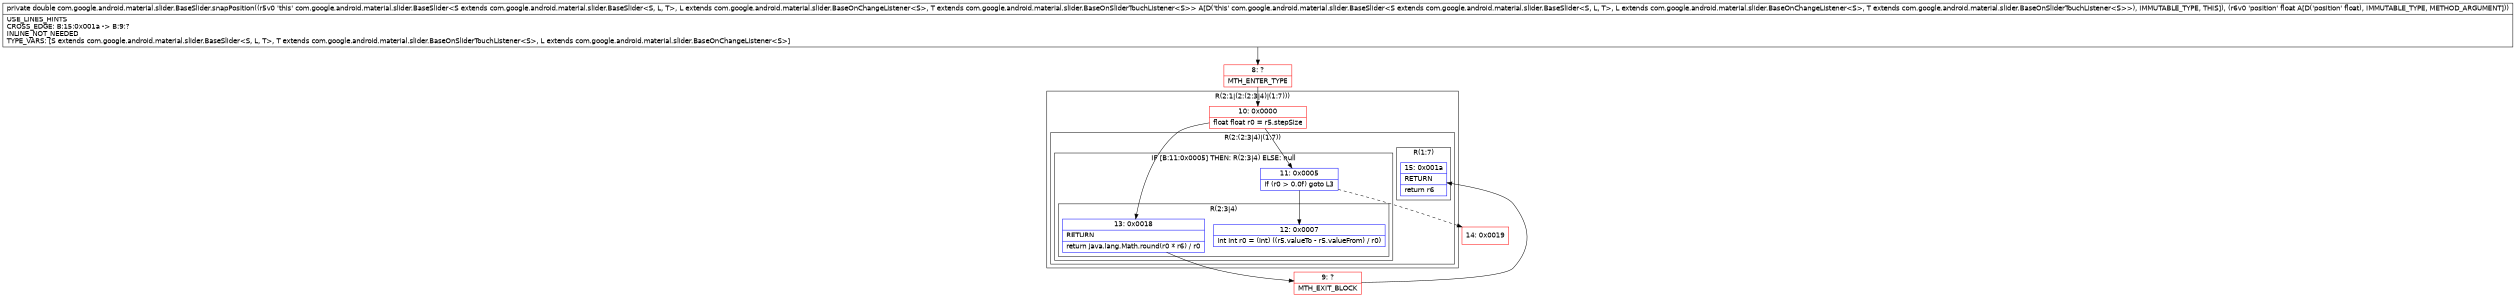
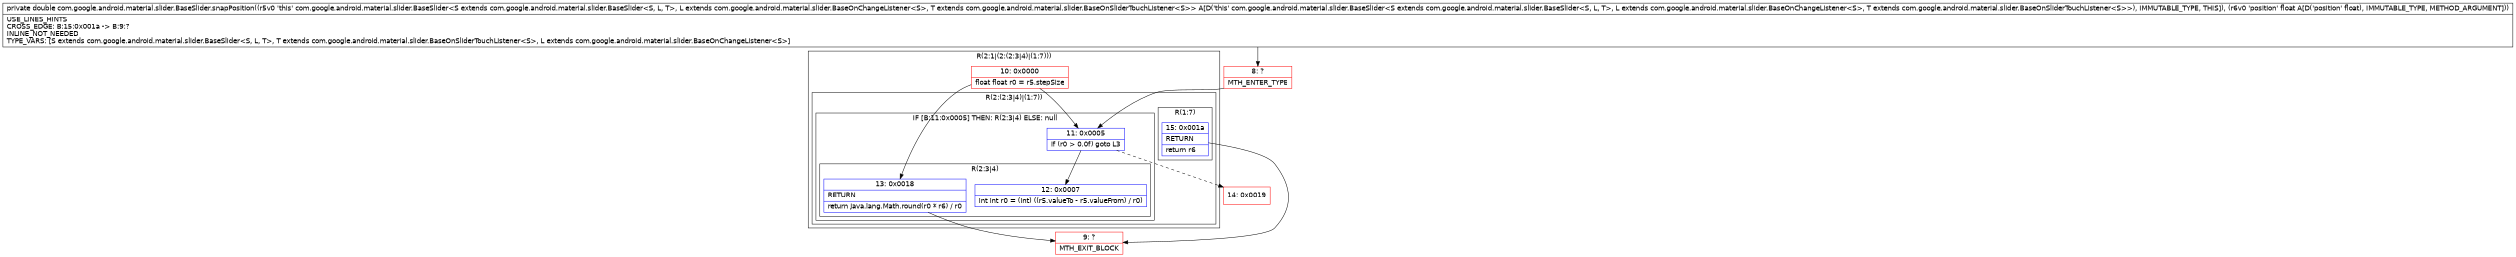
(1258, 94) -> (1146, 97)
(1506, 272) -> (1272, 230)
